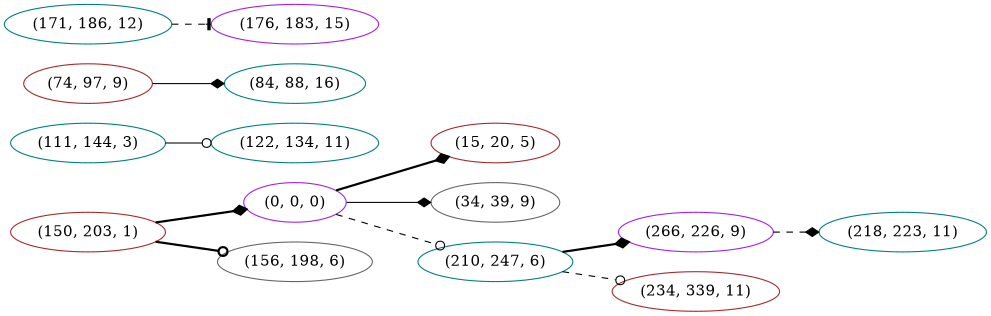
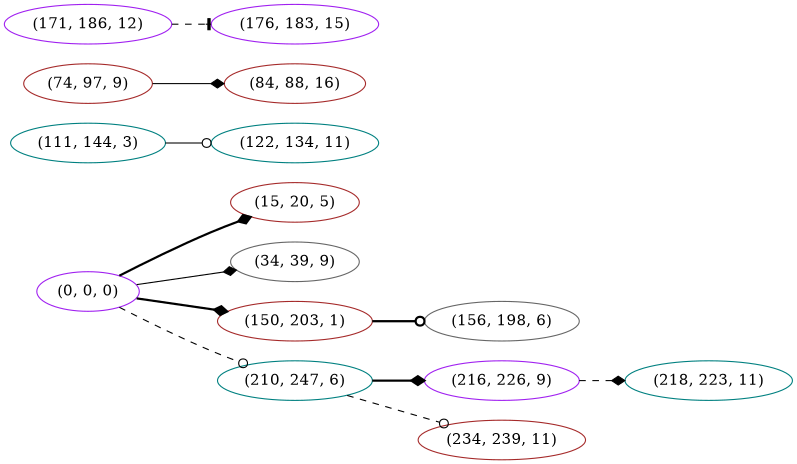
(88, 24) -> (88, 24)
(295, 84) -> (295, 84)
(194, 217) -> (175, 304)
(696, 232) -> (502, 381)
(696, 292) -> (502, 440)
